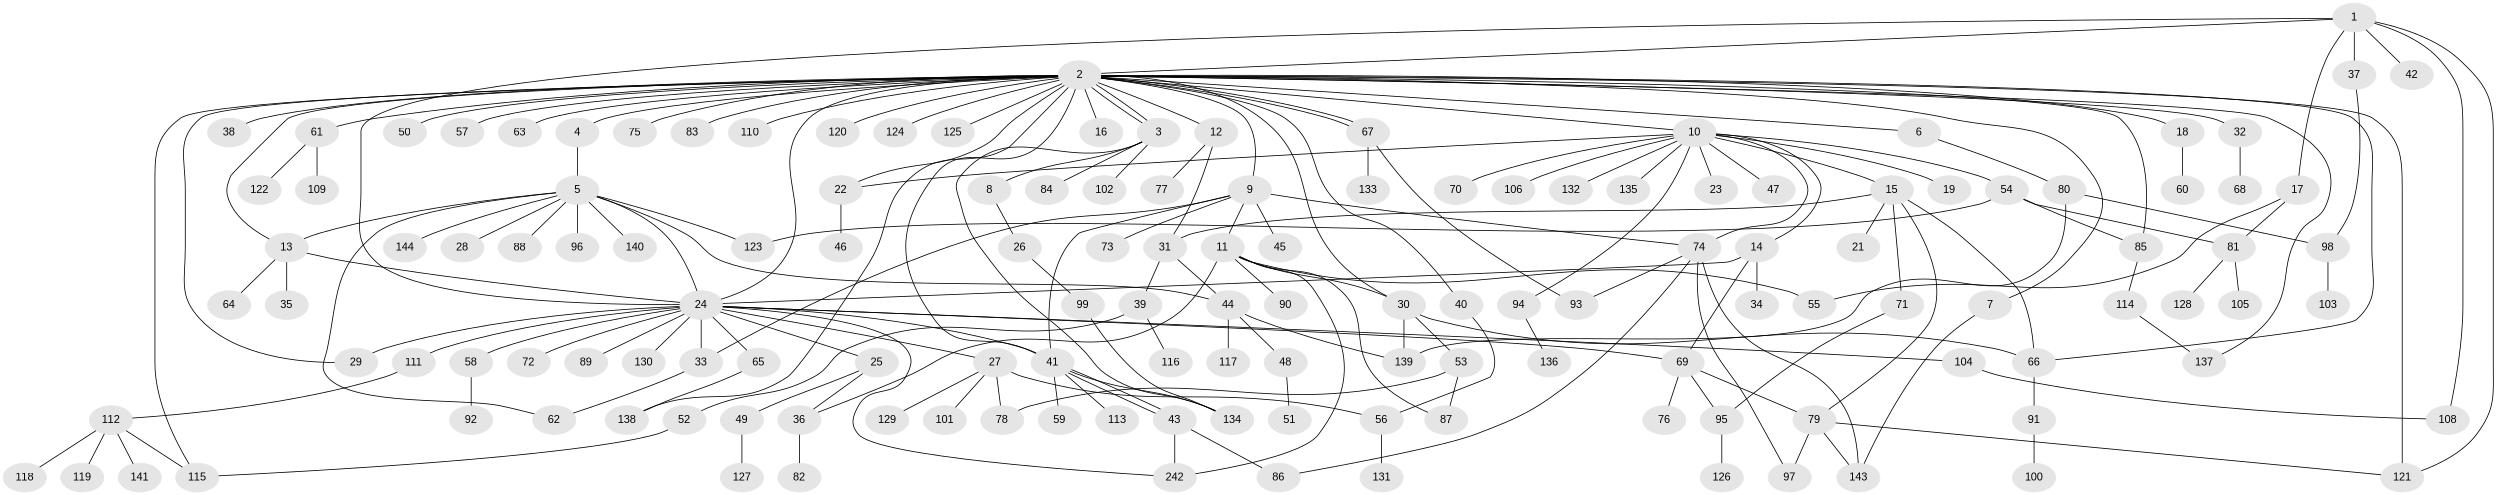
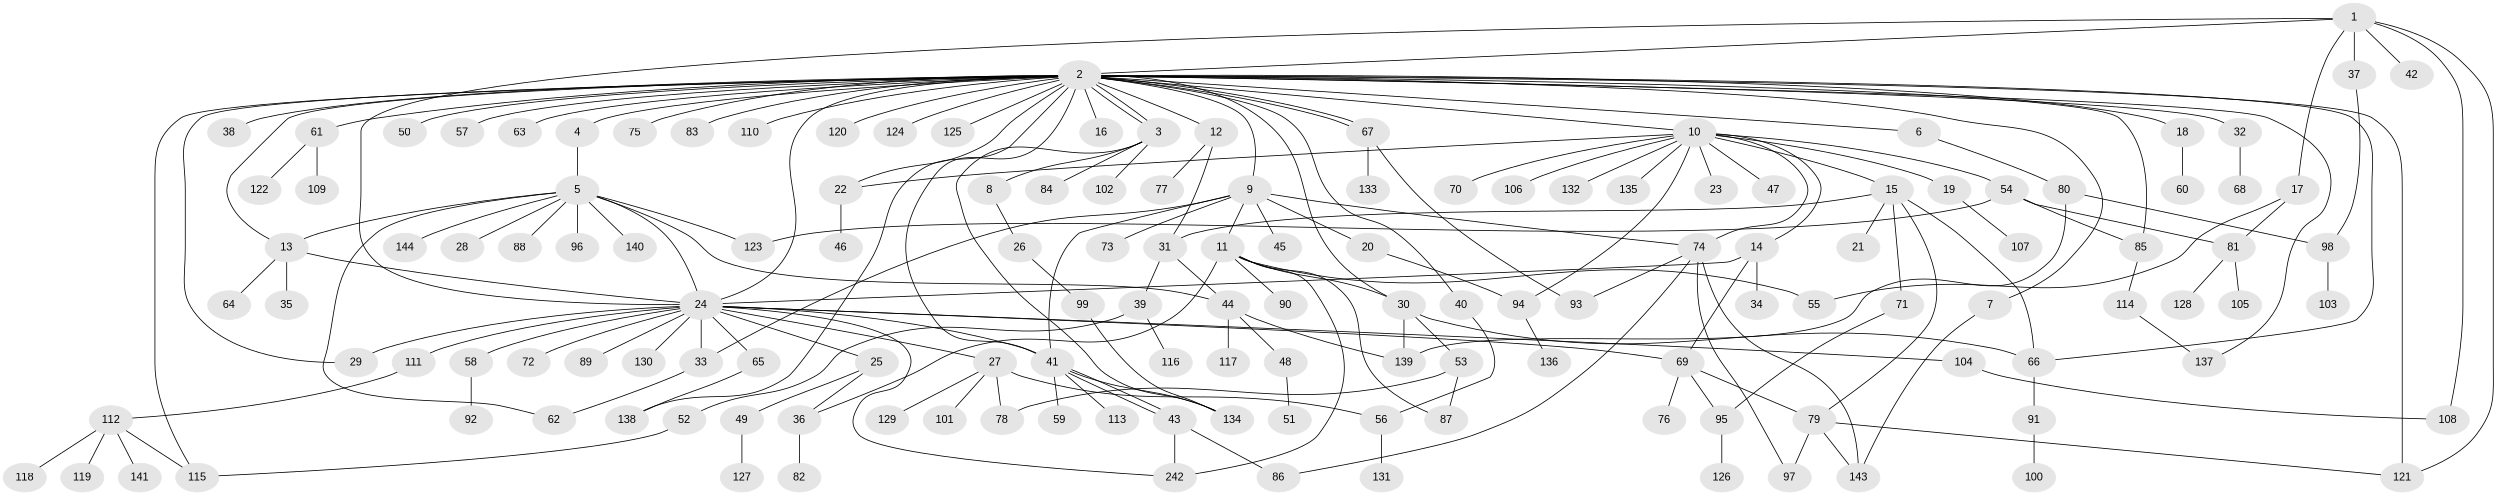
none -> (1368, 248)
none -> (2020, 248)
